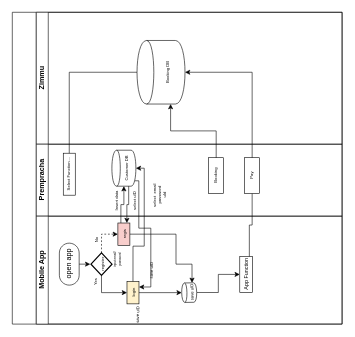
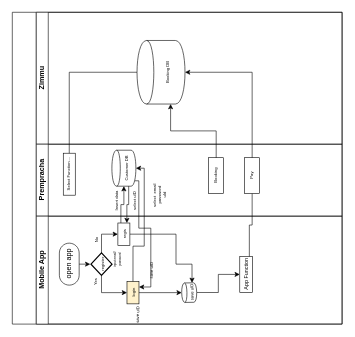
(124, 234) -> (124, 234)
(102, 238) -> (102, 238)
